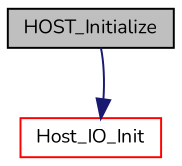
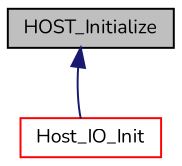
(104, 73) -> (78, 93)
